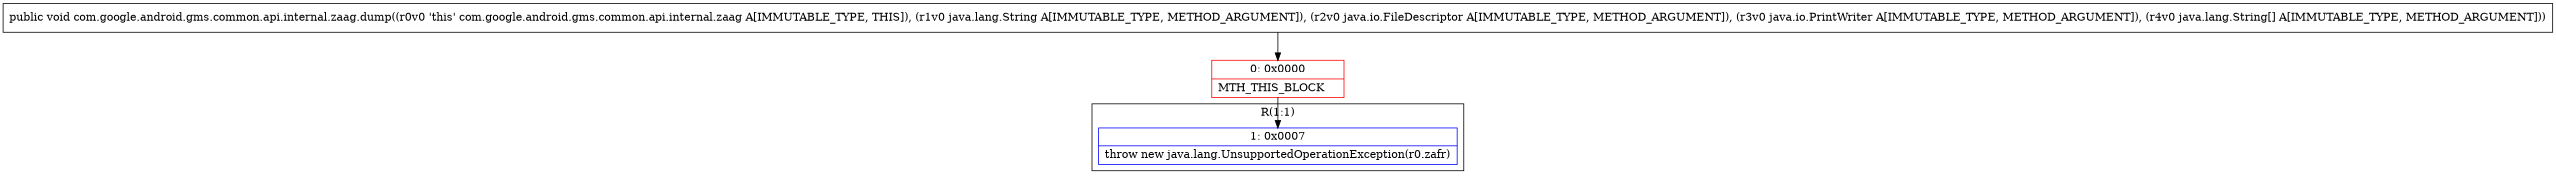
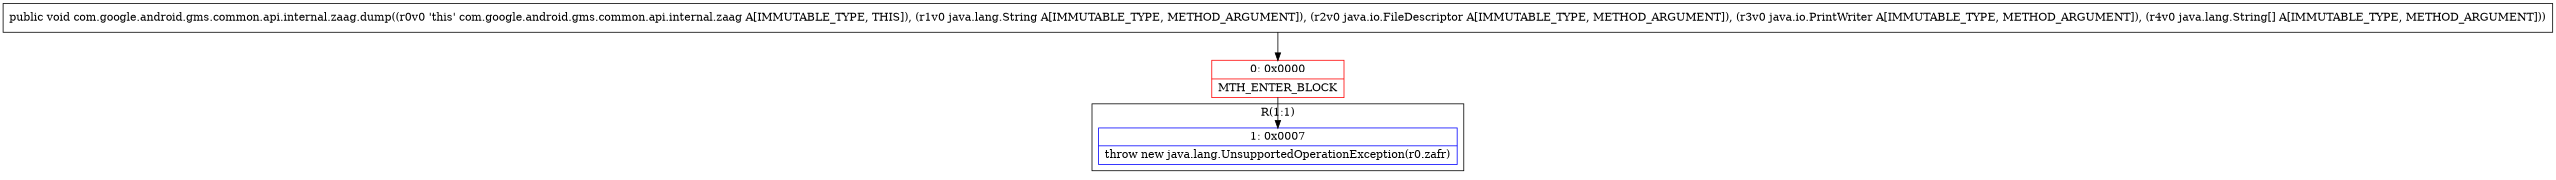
(1271, 88) -> (1278, 88)
